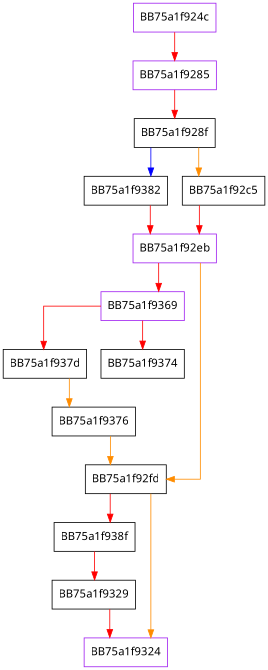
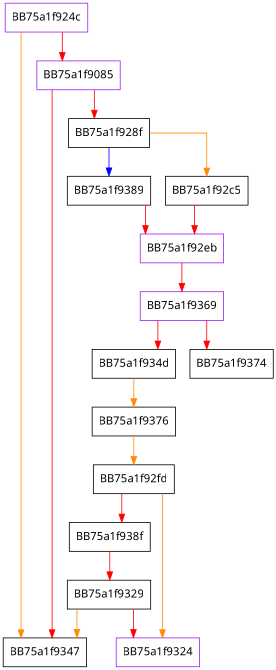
(175, 75) -> (79, 75)
(126, 191) -> (109, 191)
(45, 364) -> (134, 364)
(200, 384) -> none
none -> (45, 652)
